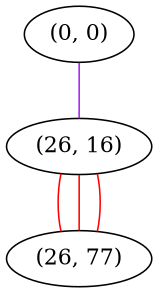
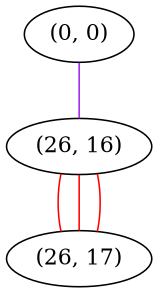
(79, 259) -> (79, 259)
